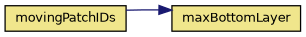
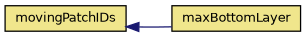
(143, 10) -> (155, 27)
